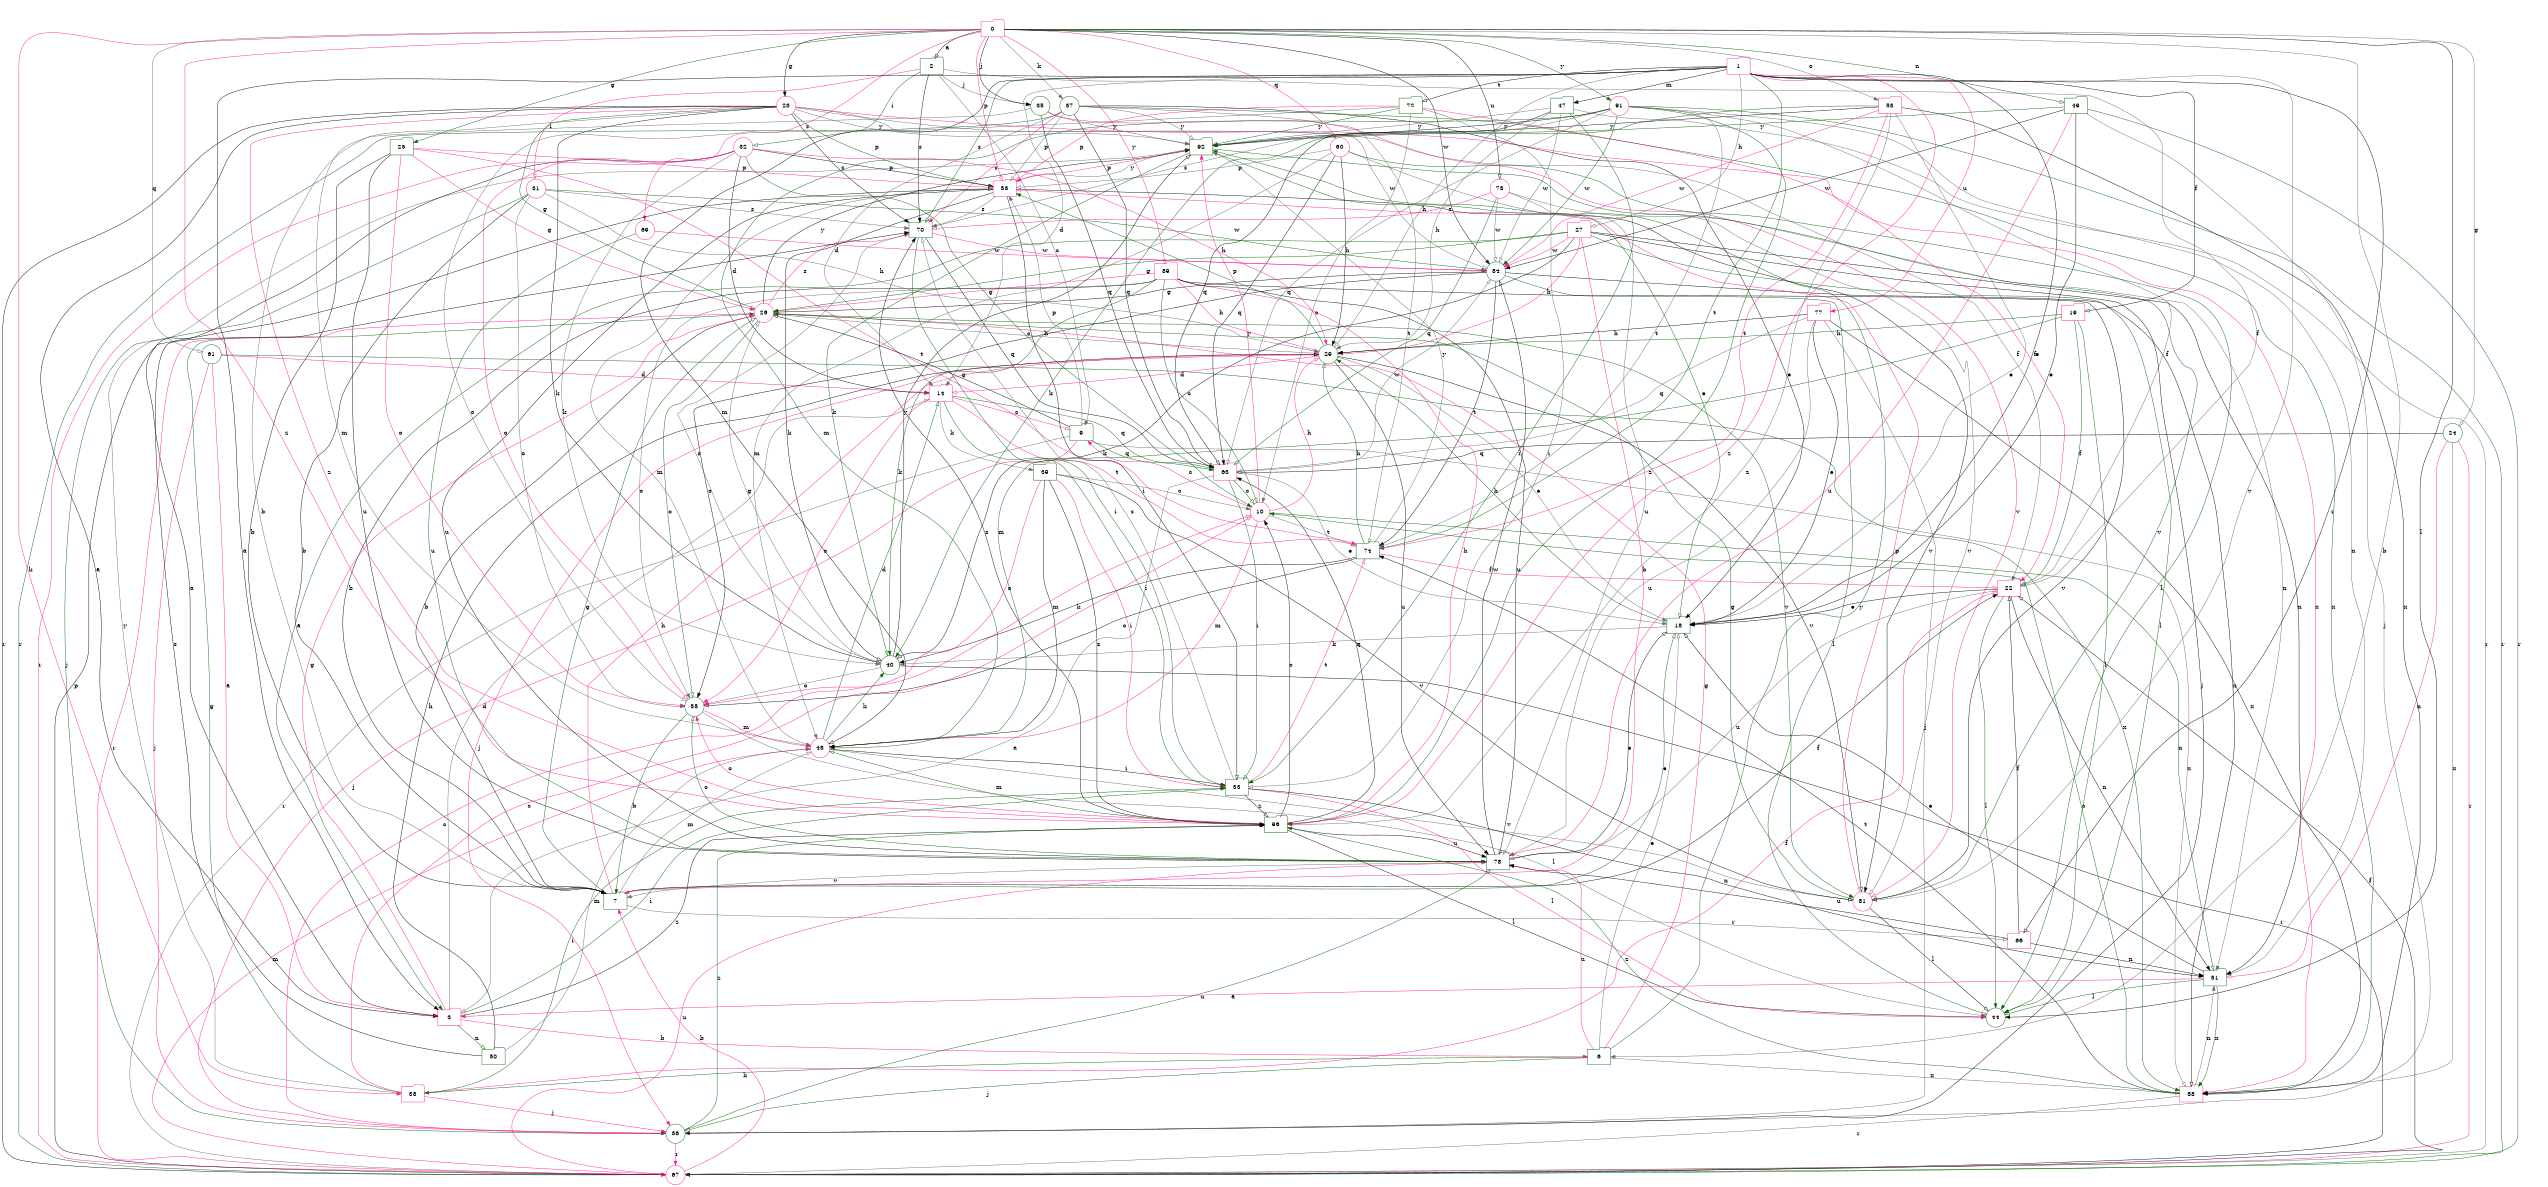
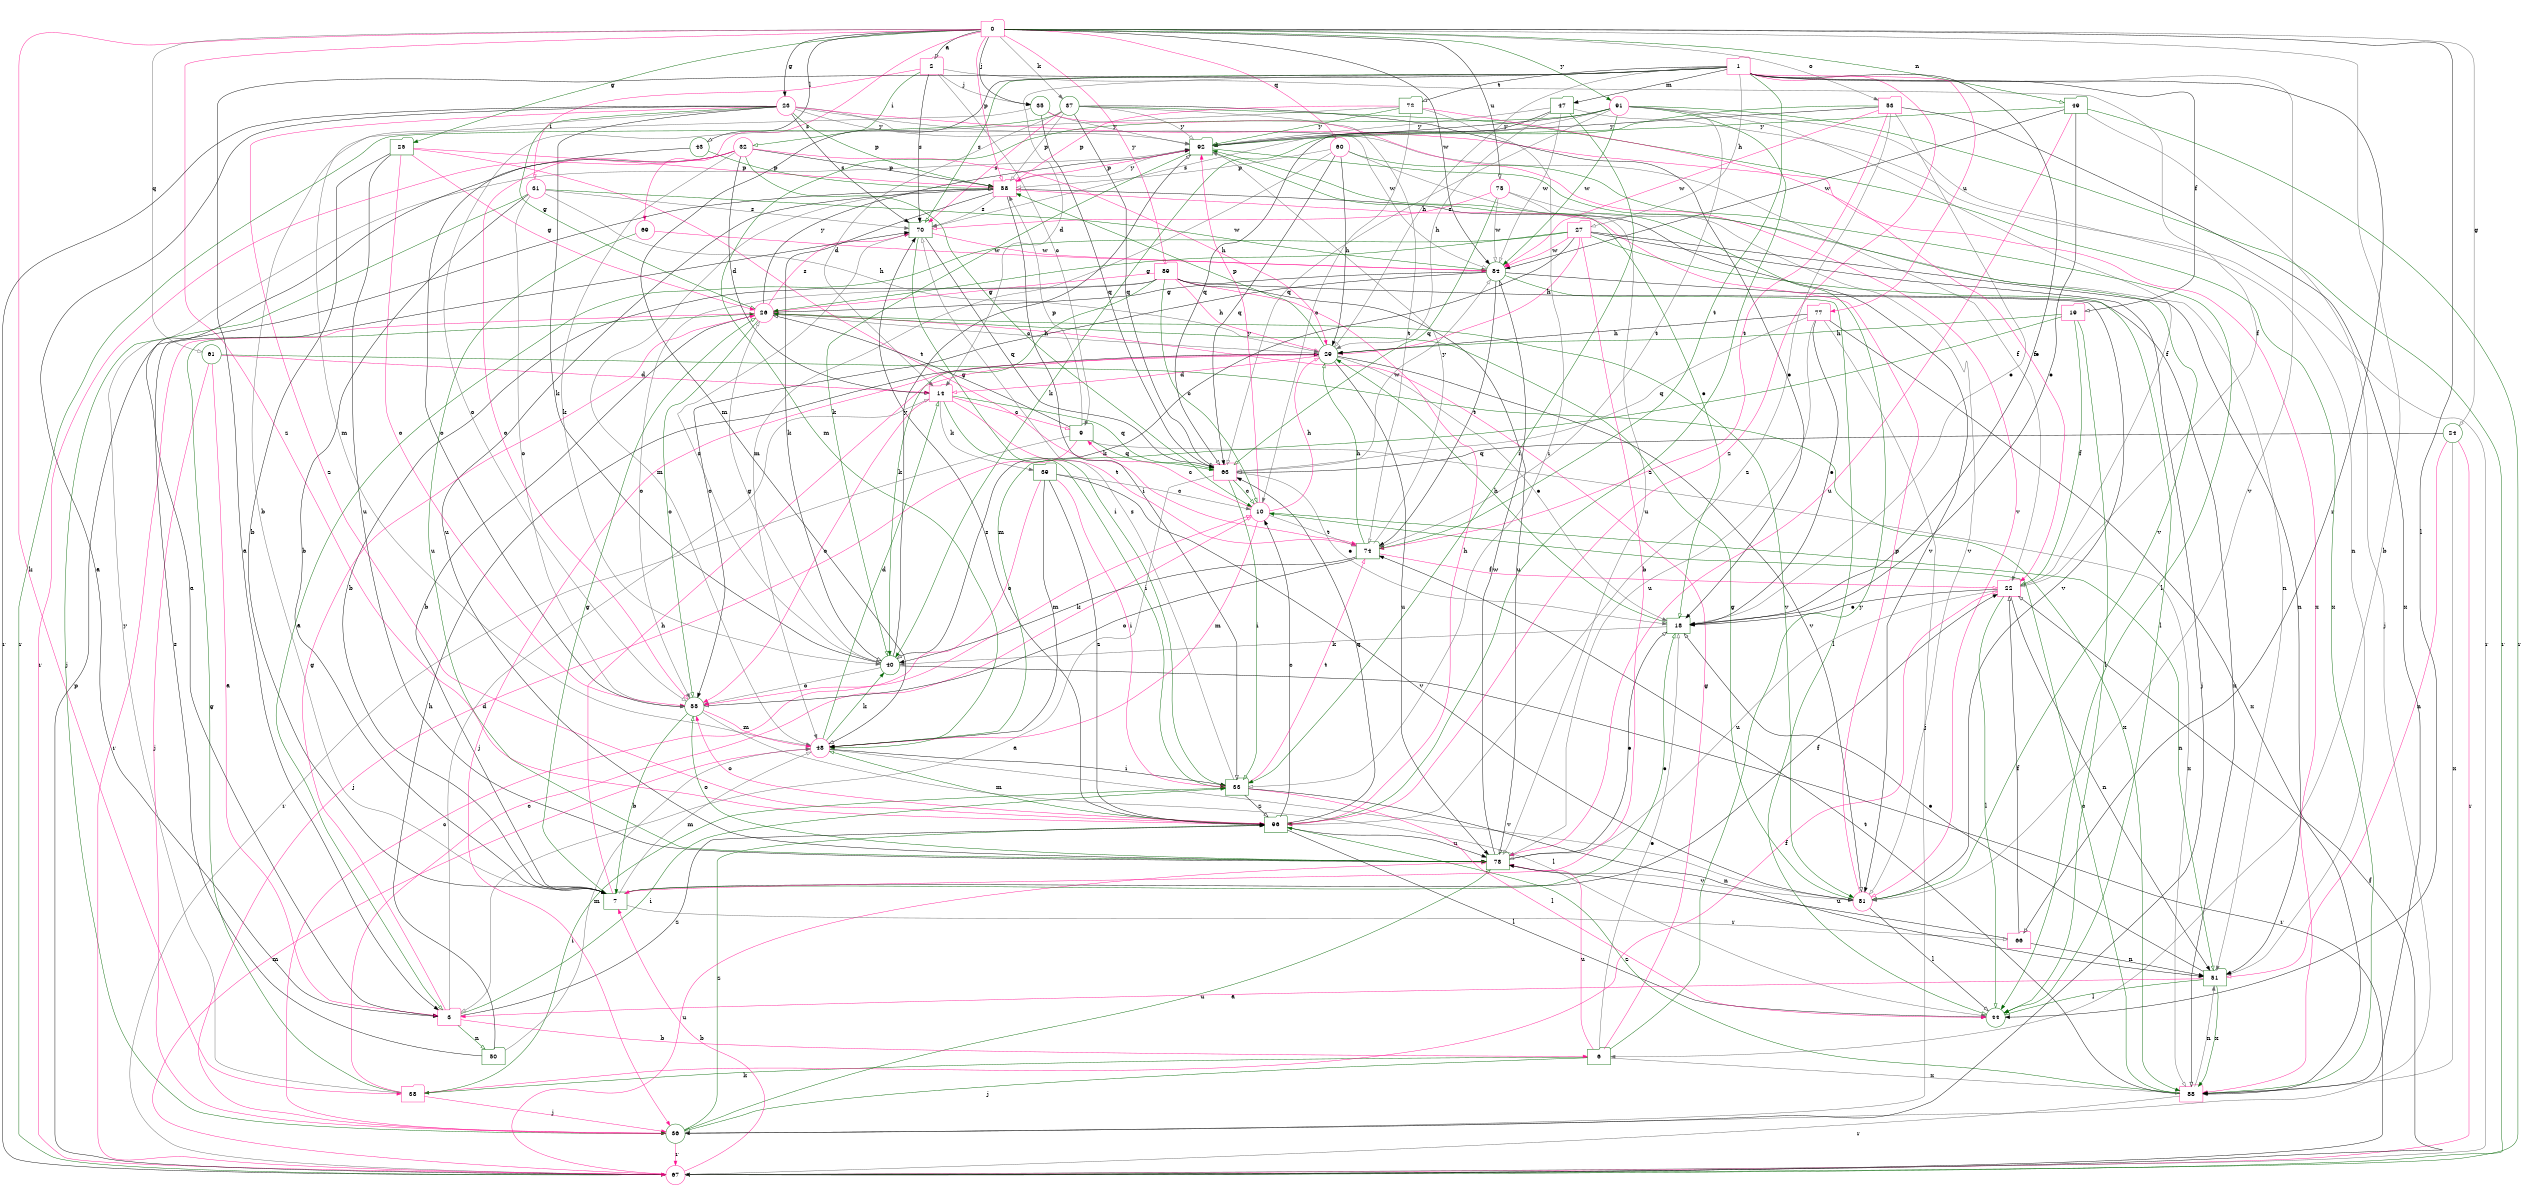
(932, 66) -> (932, 66)
none -> (700, 147)
(599, 306) -> (599, 306)
(1134, 493) -> (1134, 493)
(1985, 797) -> (1985, 797)
(1058, 870) -> (1679, 879)
